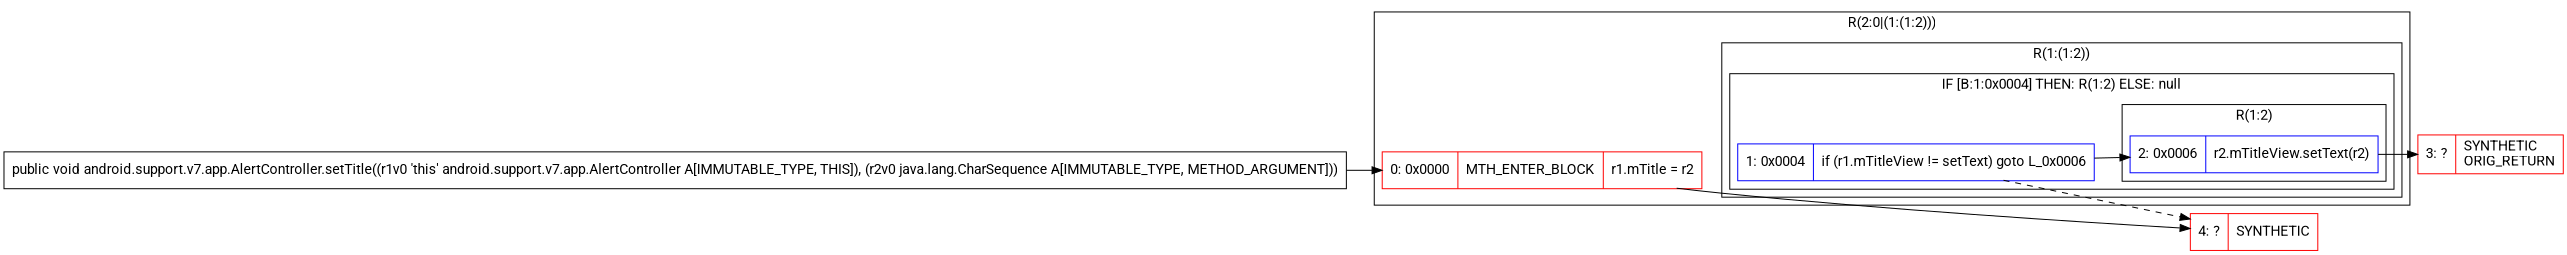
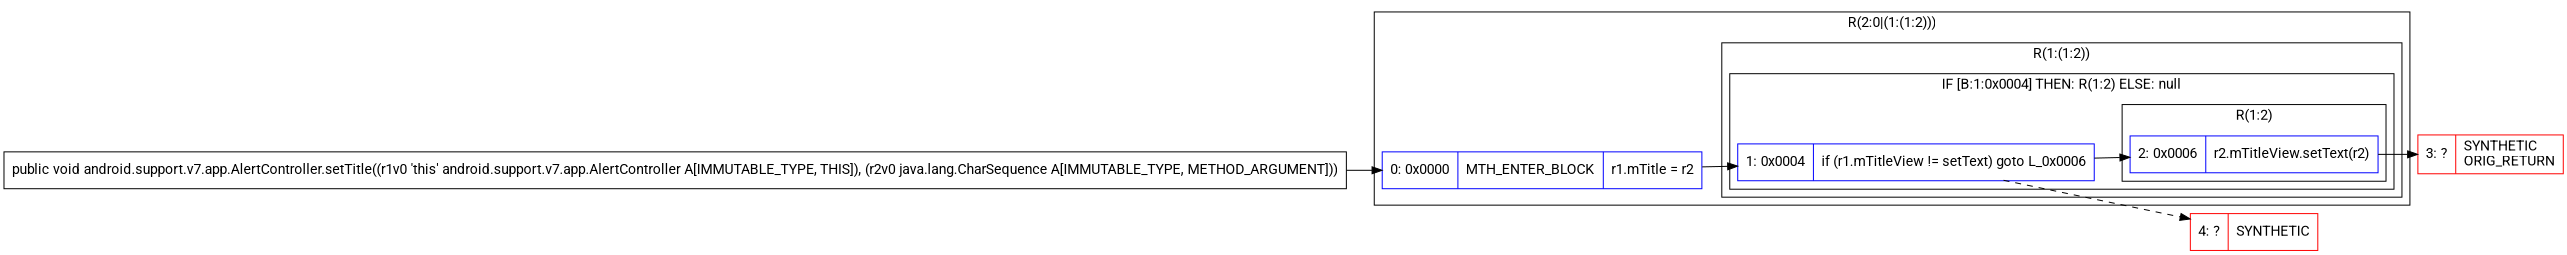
(1542, 170) -> (1542, 170)
(1941, 212) -> (1715, 167)
